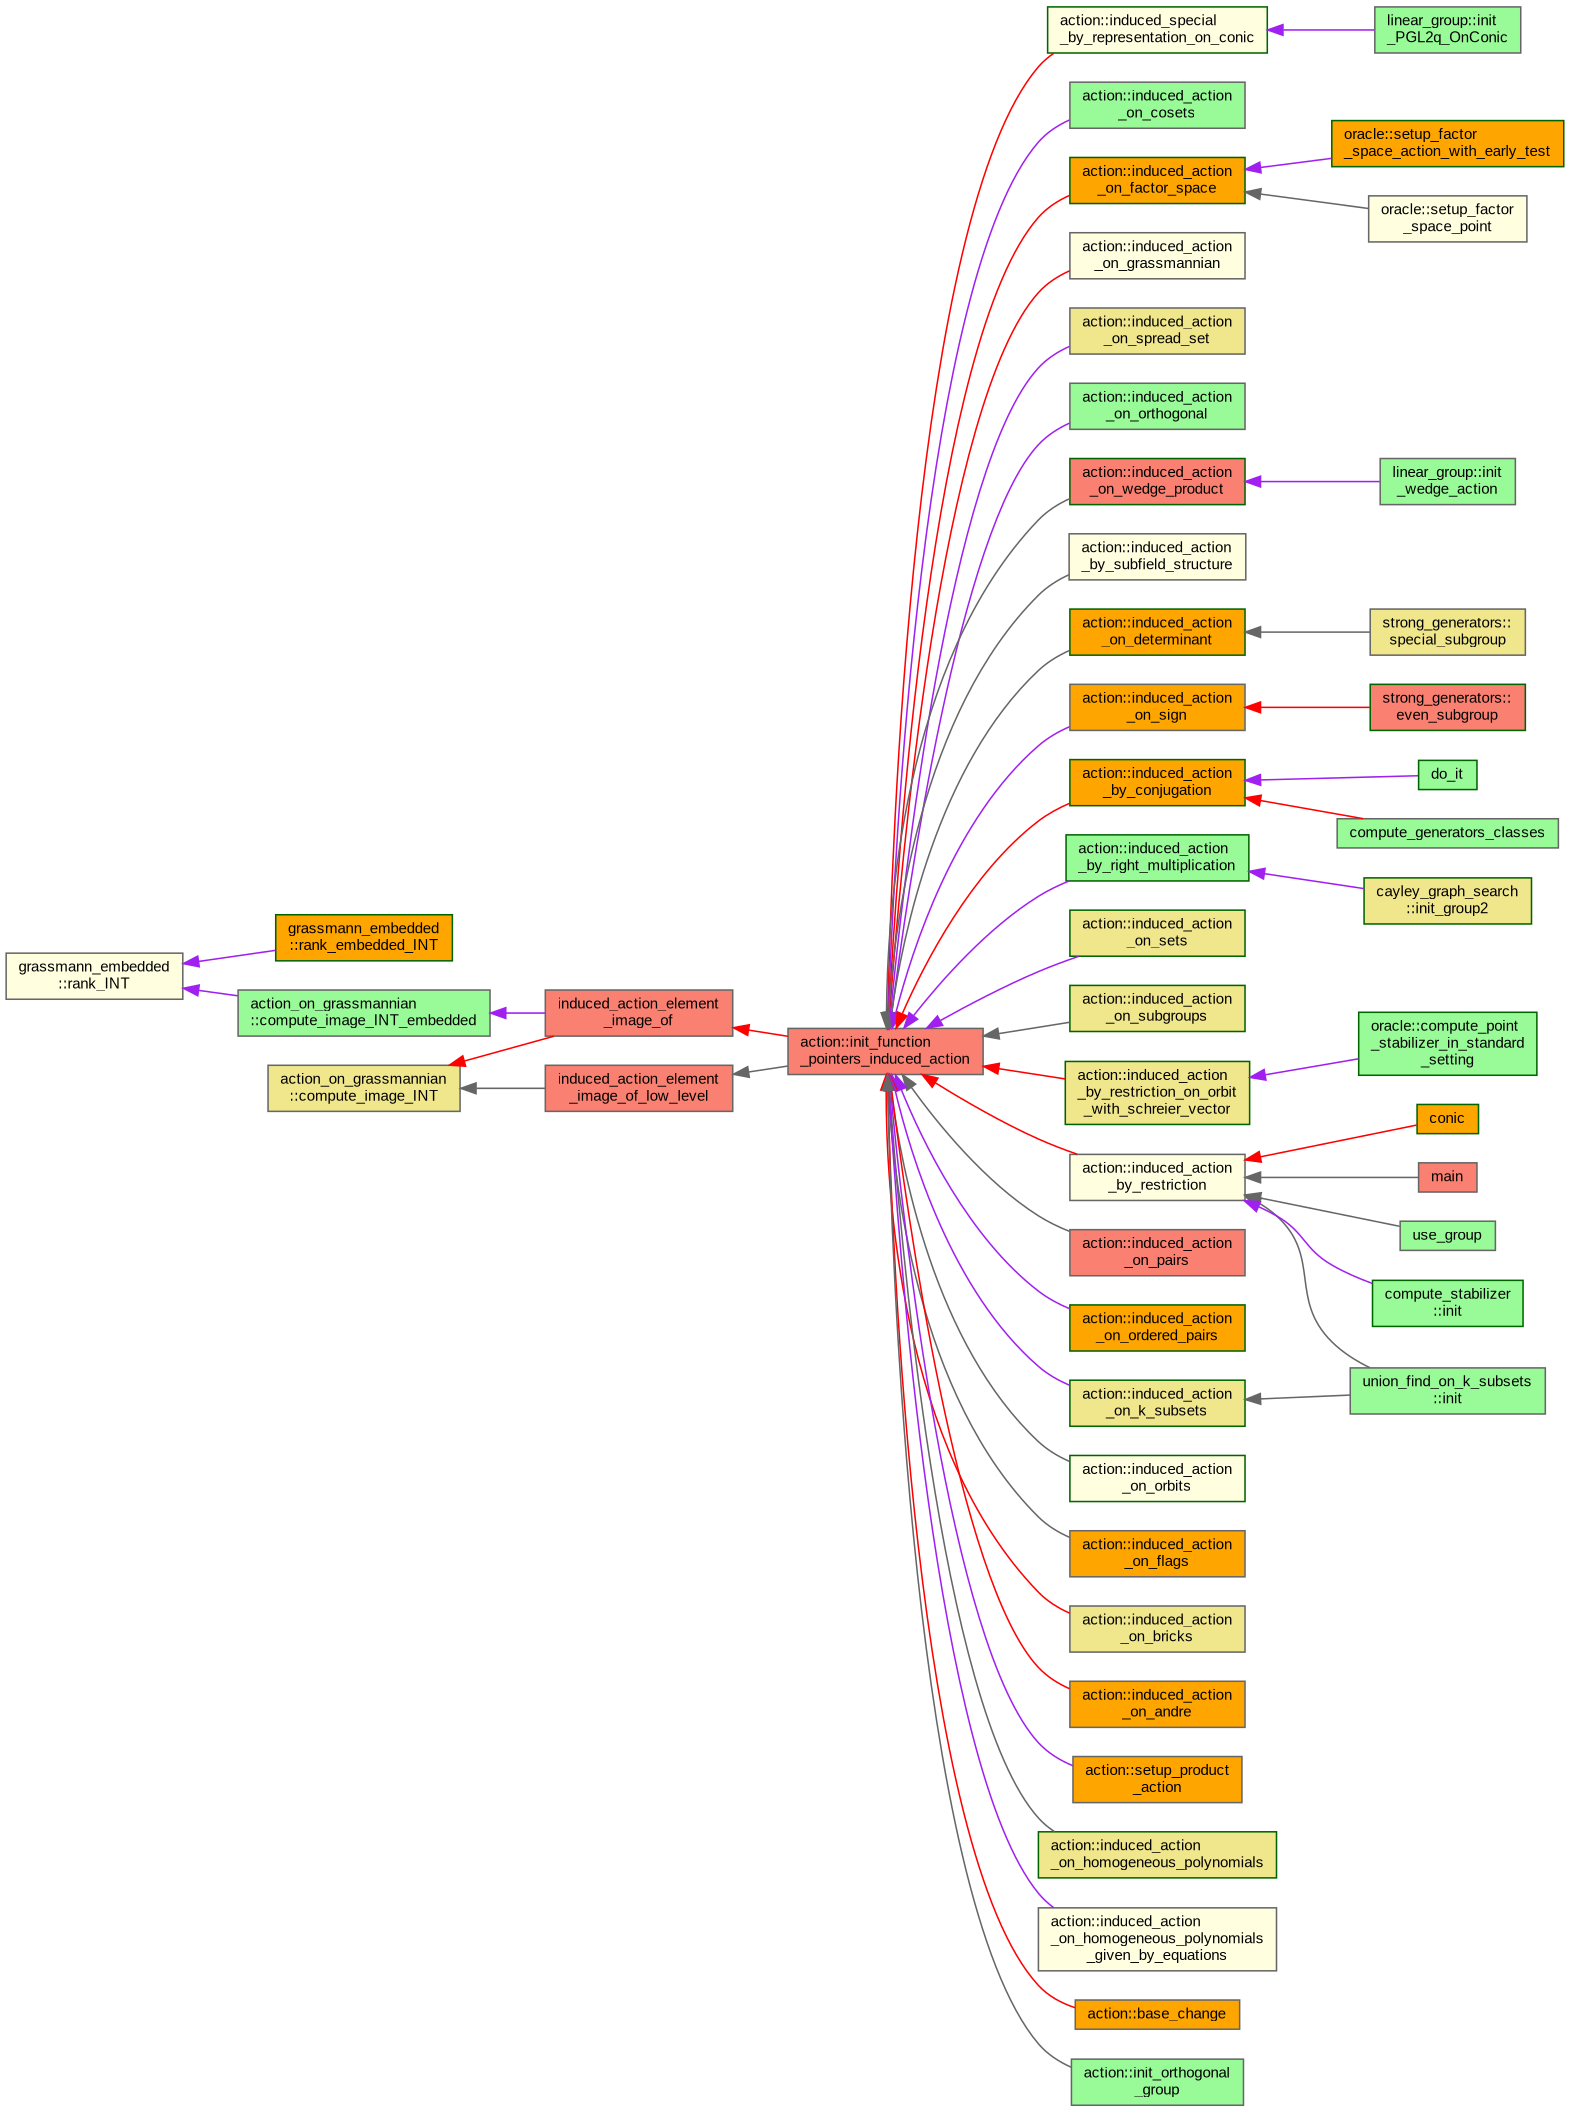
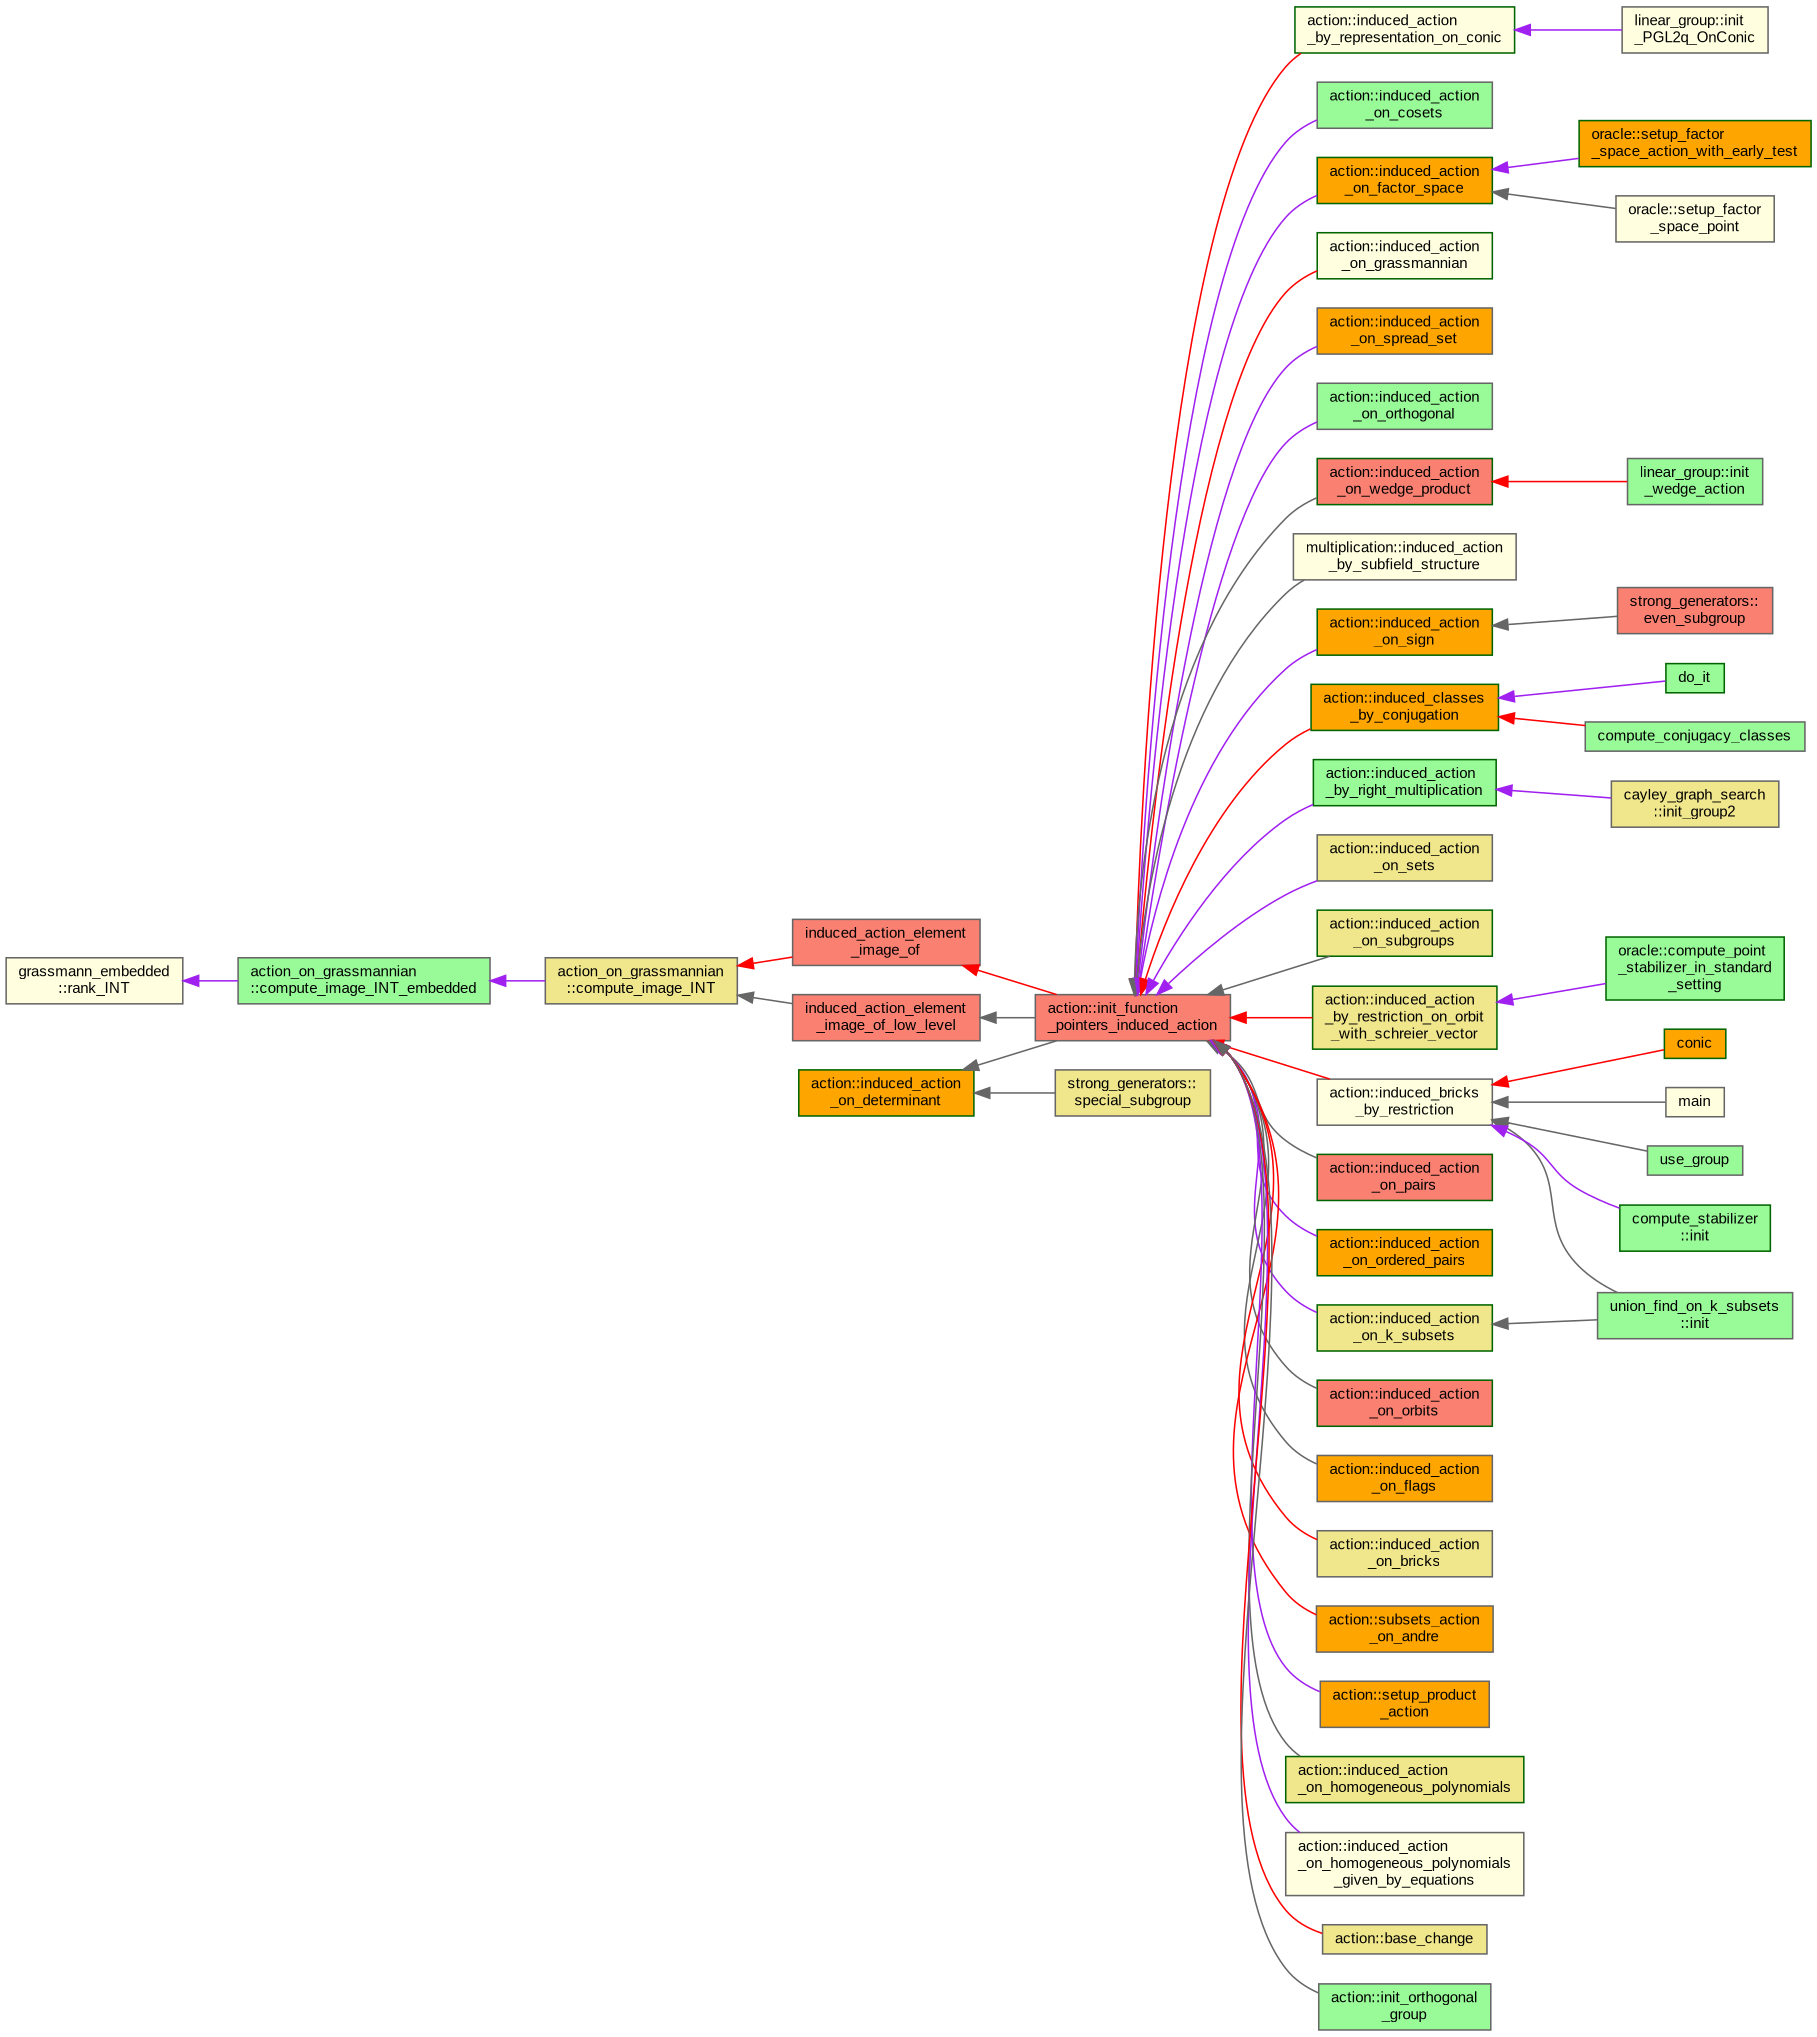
(1157, 30) -> (1405, 30)
(1448, 30) -> (1695, 30)
(1157, 256) -> (1405, 256)
(1157, 331) -> (1405, 331)
(1320, 482) -> (1568, 482)
(1157, 557) -> (1405, 557)
(929, 587) -> (1179, 571)
(1157, 707) -> (1405, 632)
(1315, 707) -> (1563, 620)
(1448, 707) -> (1695, 611)
(1157, 783) -> (1405, 707)
(946, 812) -> (1017, 1053)
(1448, 833) -> (1695, 737)
(1448, 901) -> (1695, 804)
(1157, 933) -> (1405, 858)
(364, 938) -> none
(526, 1013) -> (525, 981)
(1157, 1177) -> (1405, 1102)
(1448, 1177) -> (1695, 1102)
(1157, 1253) -> (1405, 1177)
(1157, 1479) -> (1405, 1403)
(1157, 1704) -> (1405, 1629)
(1157, 2015) -> (1405, 1939)
